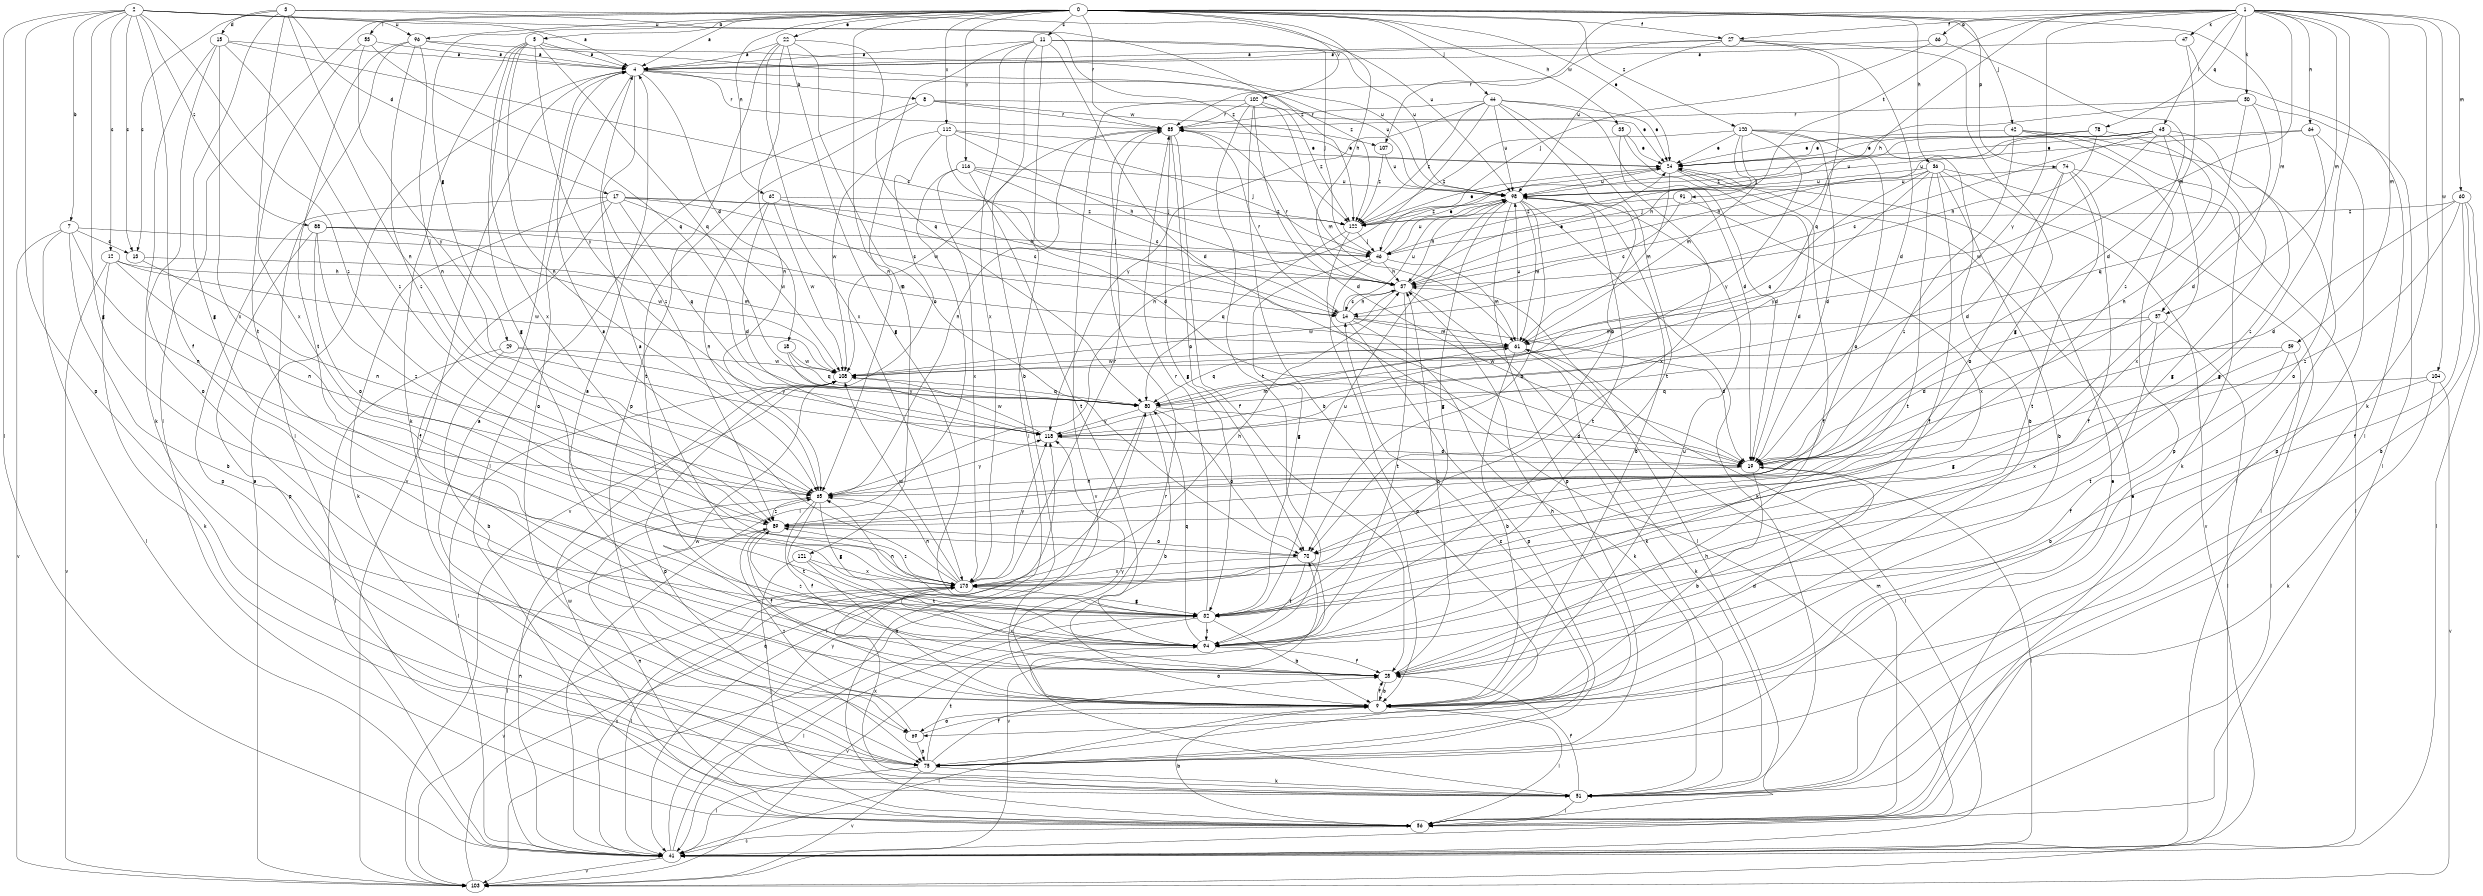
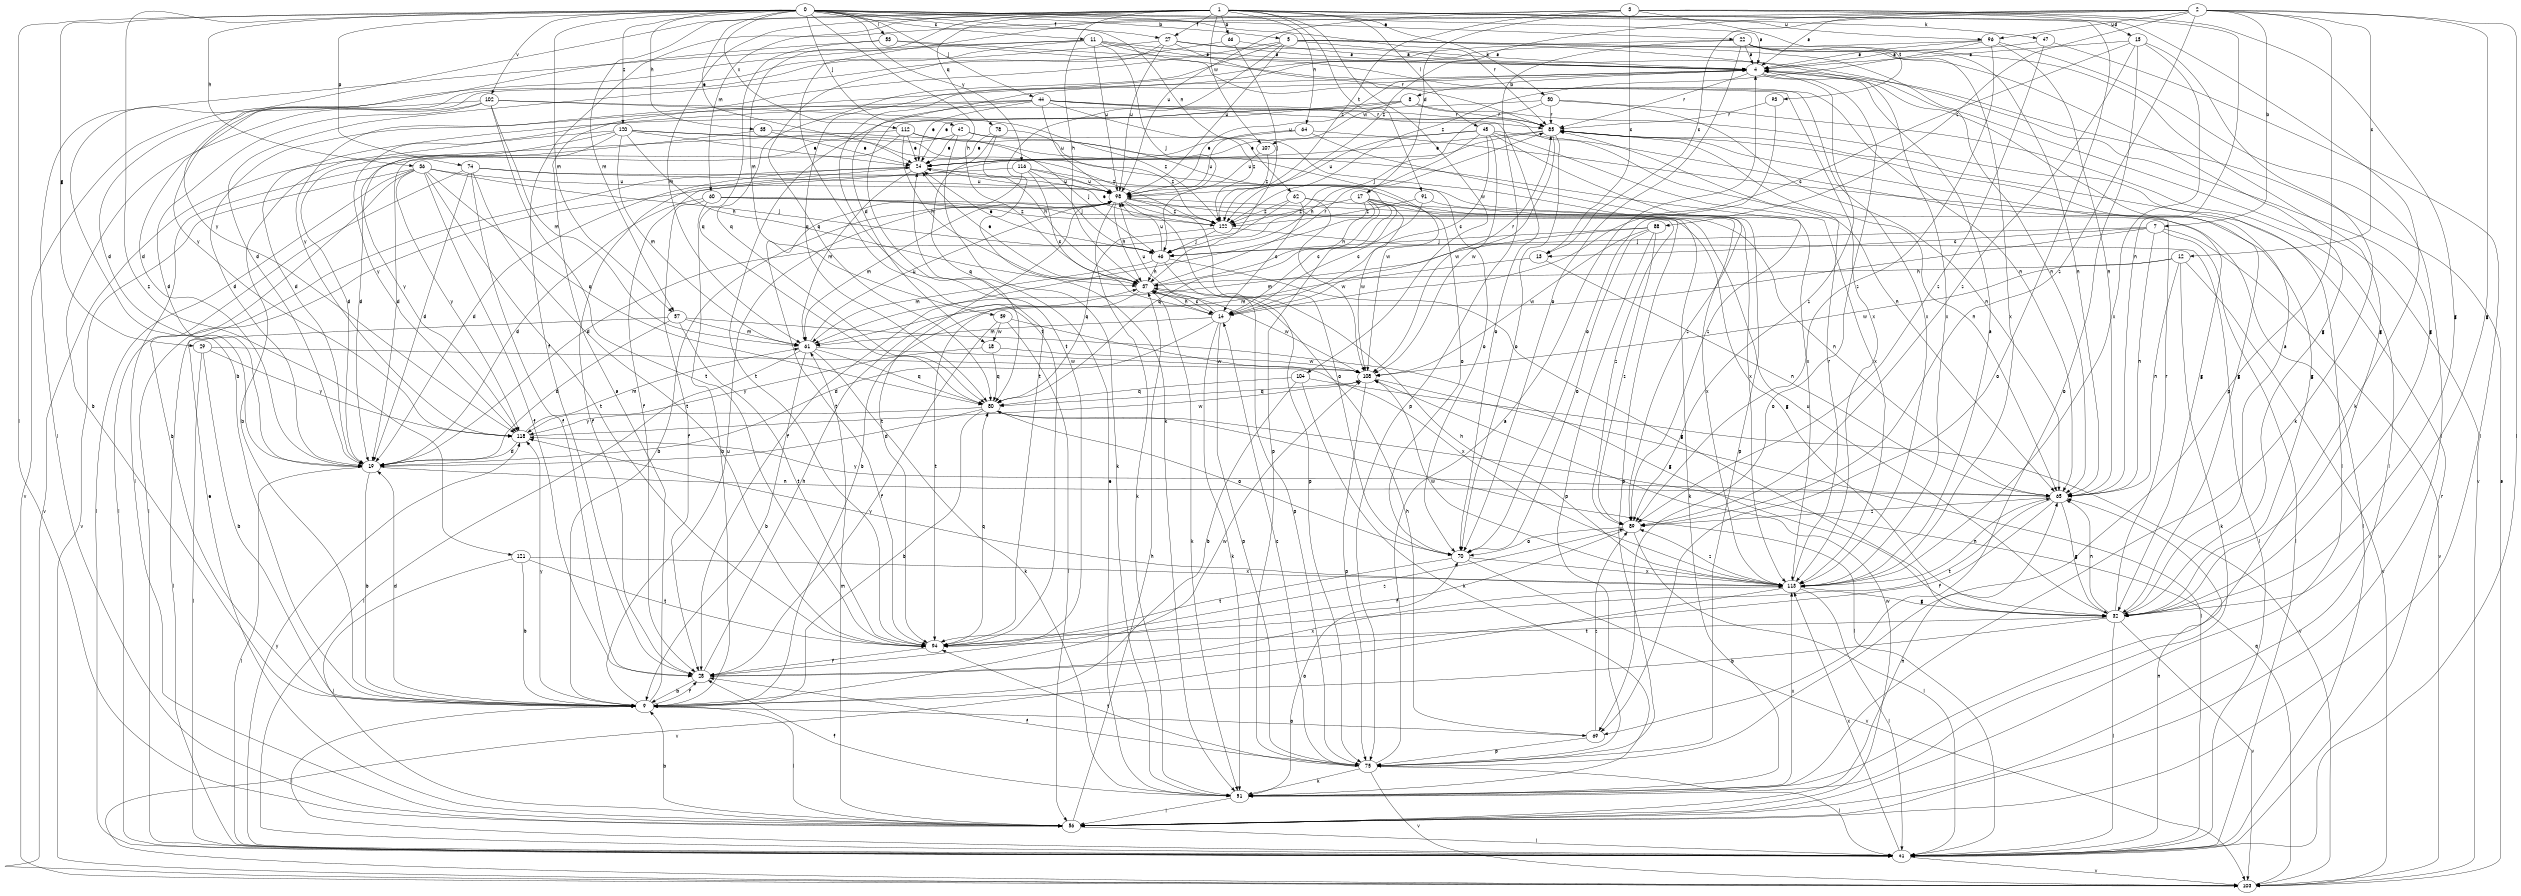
none -> (1774, 100)
(1604, 358) -> (997, 331)
(964, 587) -> (1792, 587)
(747, 841) -> (1537, 841)
